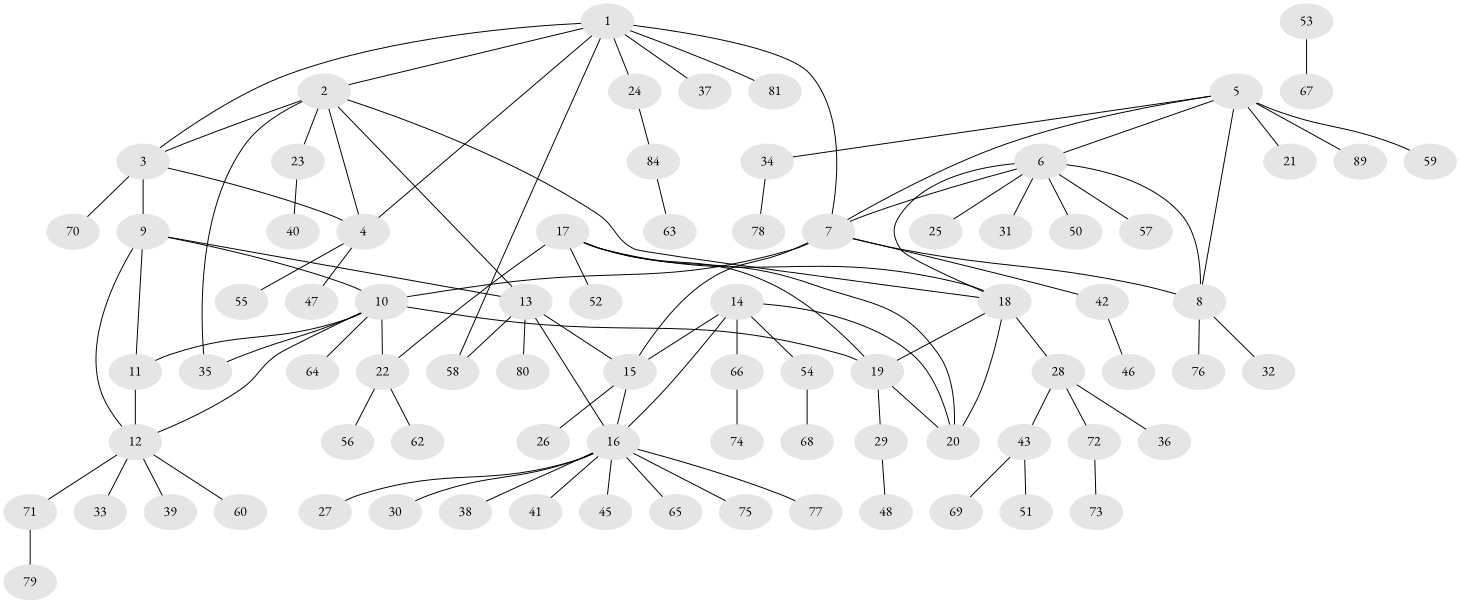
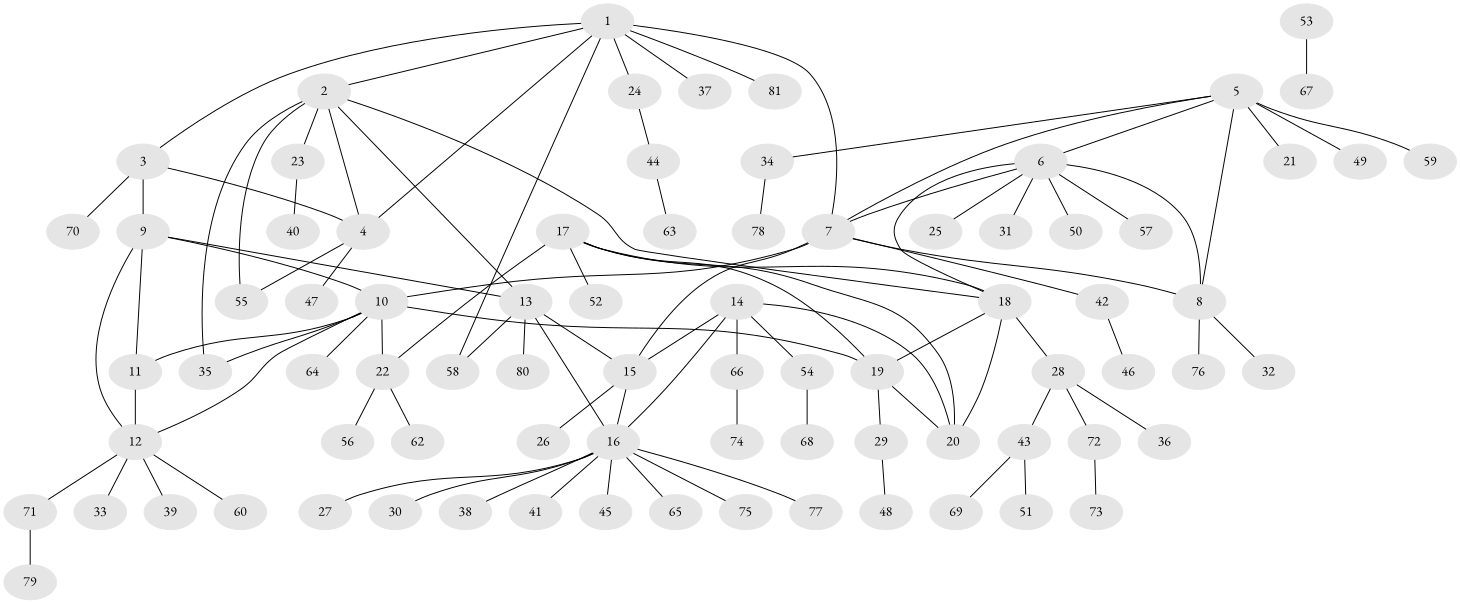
(233, 125) -> (249, 179)
(653, 162) -> (653, 162)
(1360, 162) -> (1360, 162)
